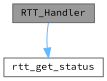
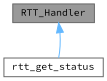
(47, 35) -> (60, 45)
